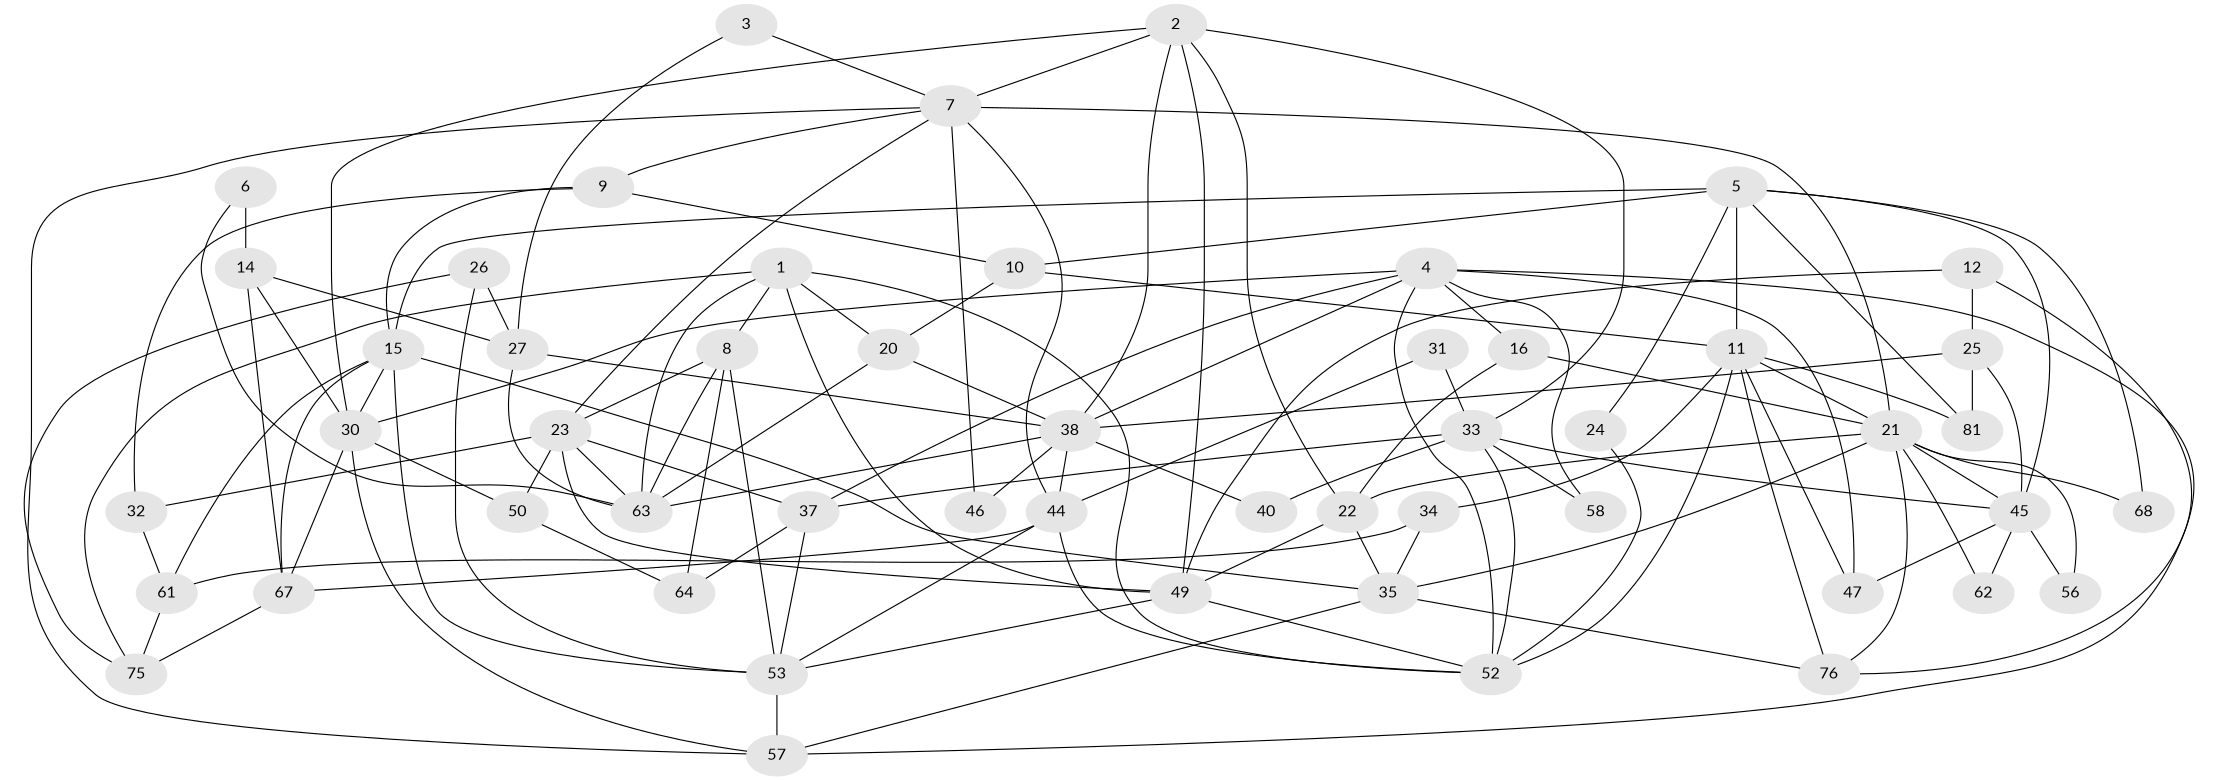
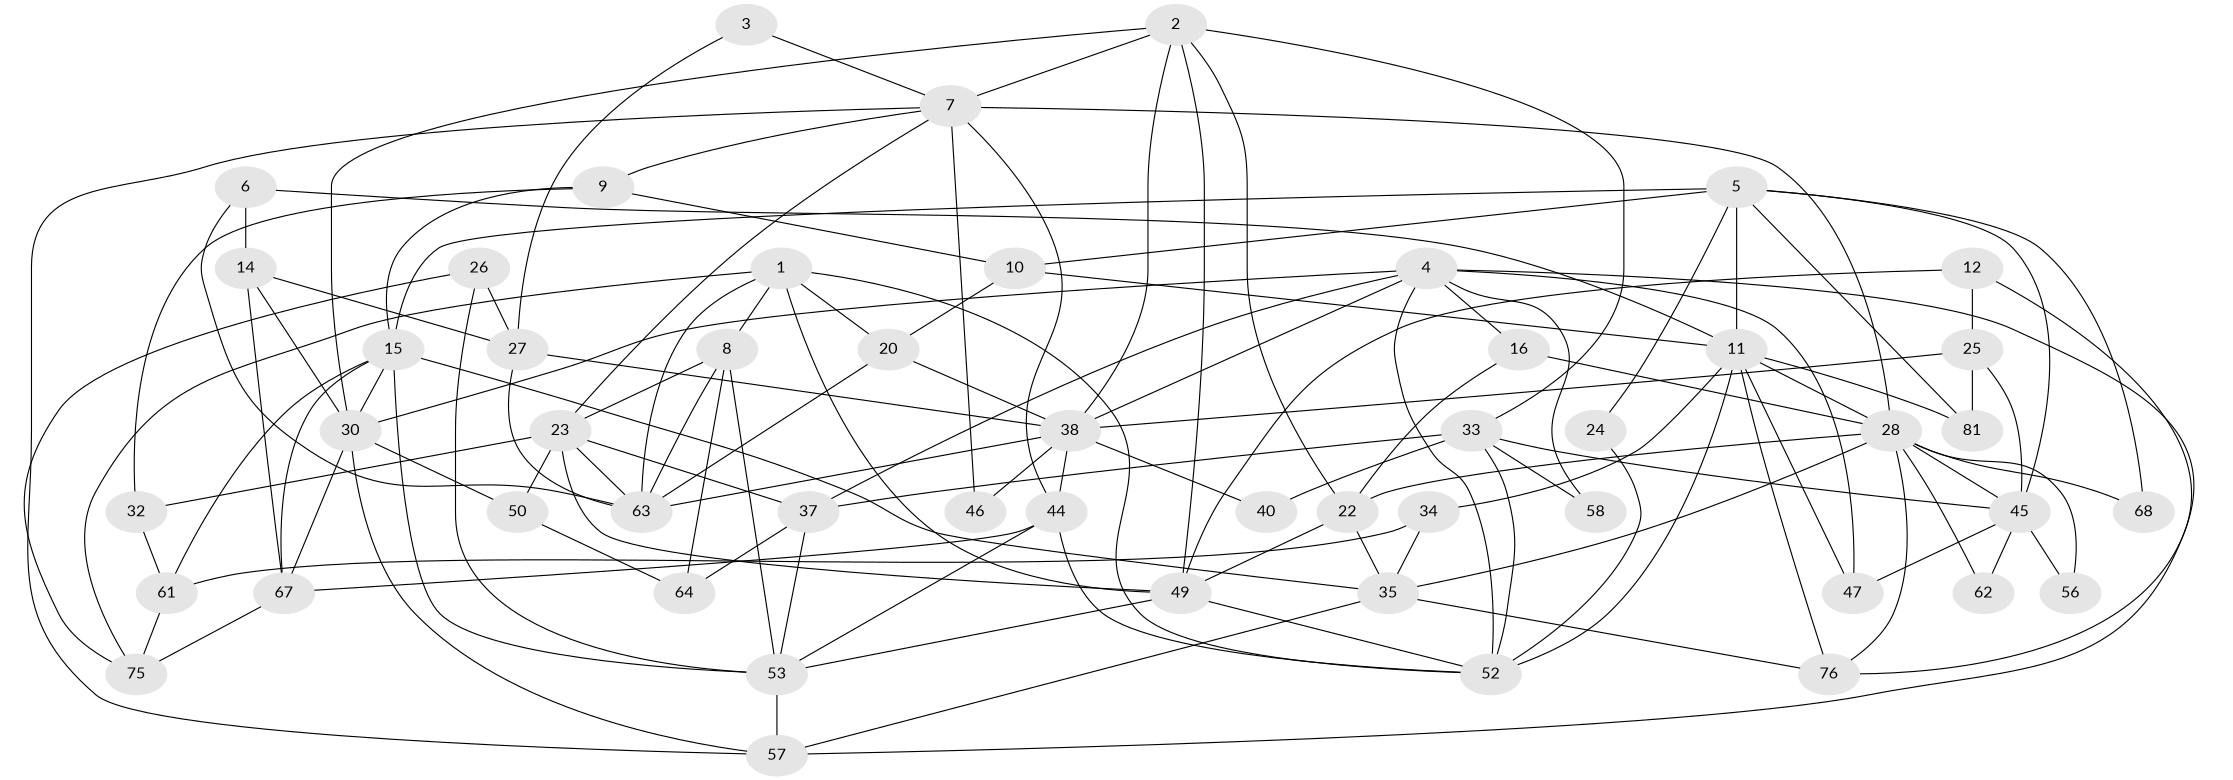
none -> (1003, 217)
(1438, 350) -> none
(1891, 431) -> (1891, 431)
